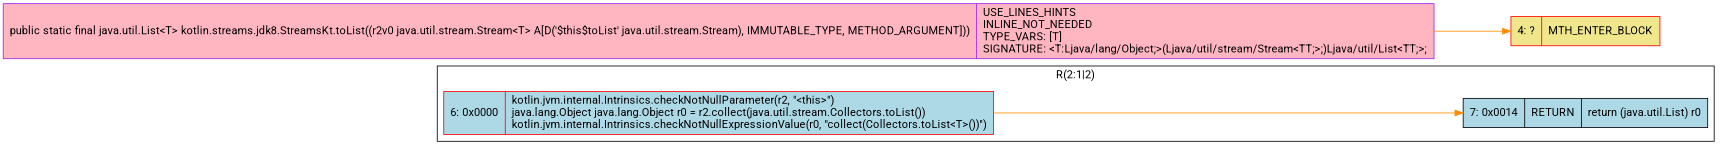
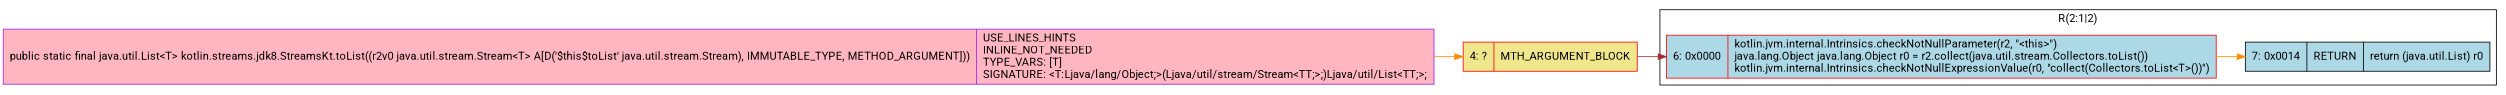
(1601, 31) -> (1566, 56)
none -> (1648, 57)
